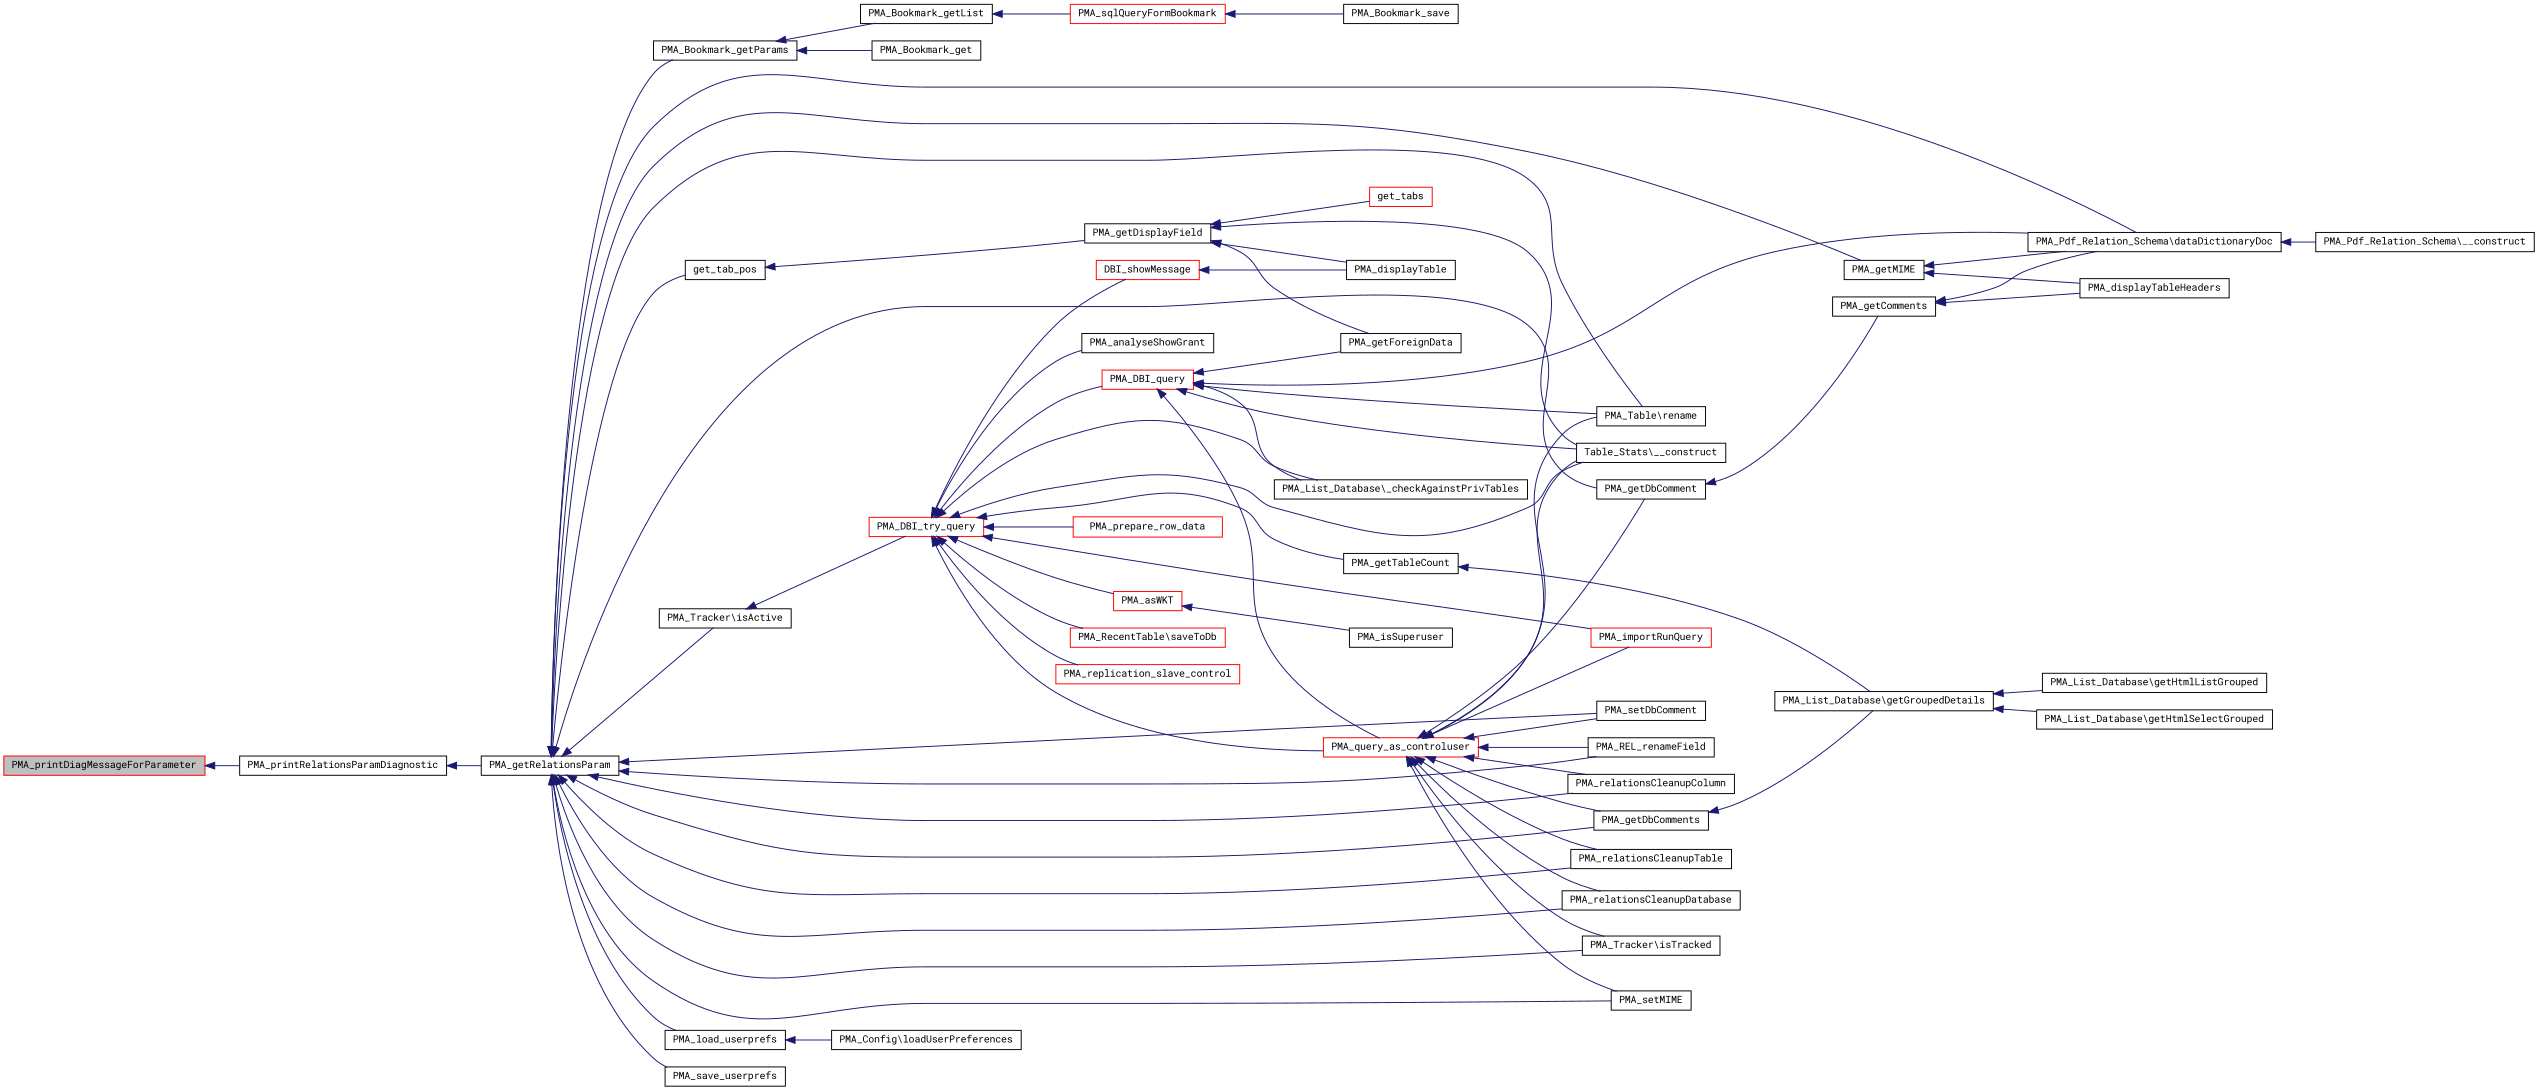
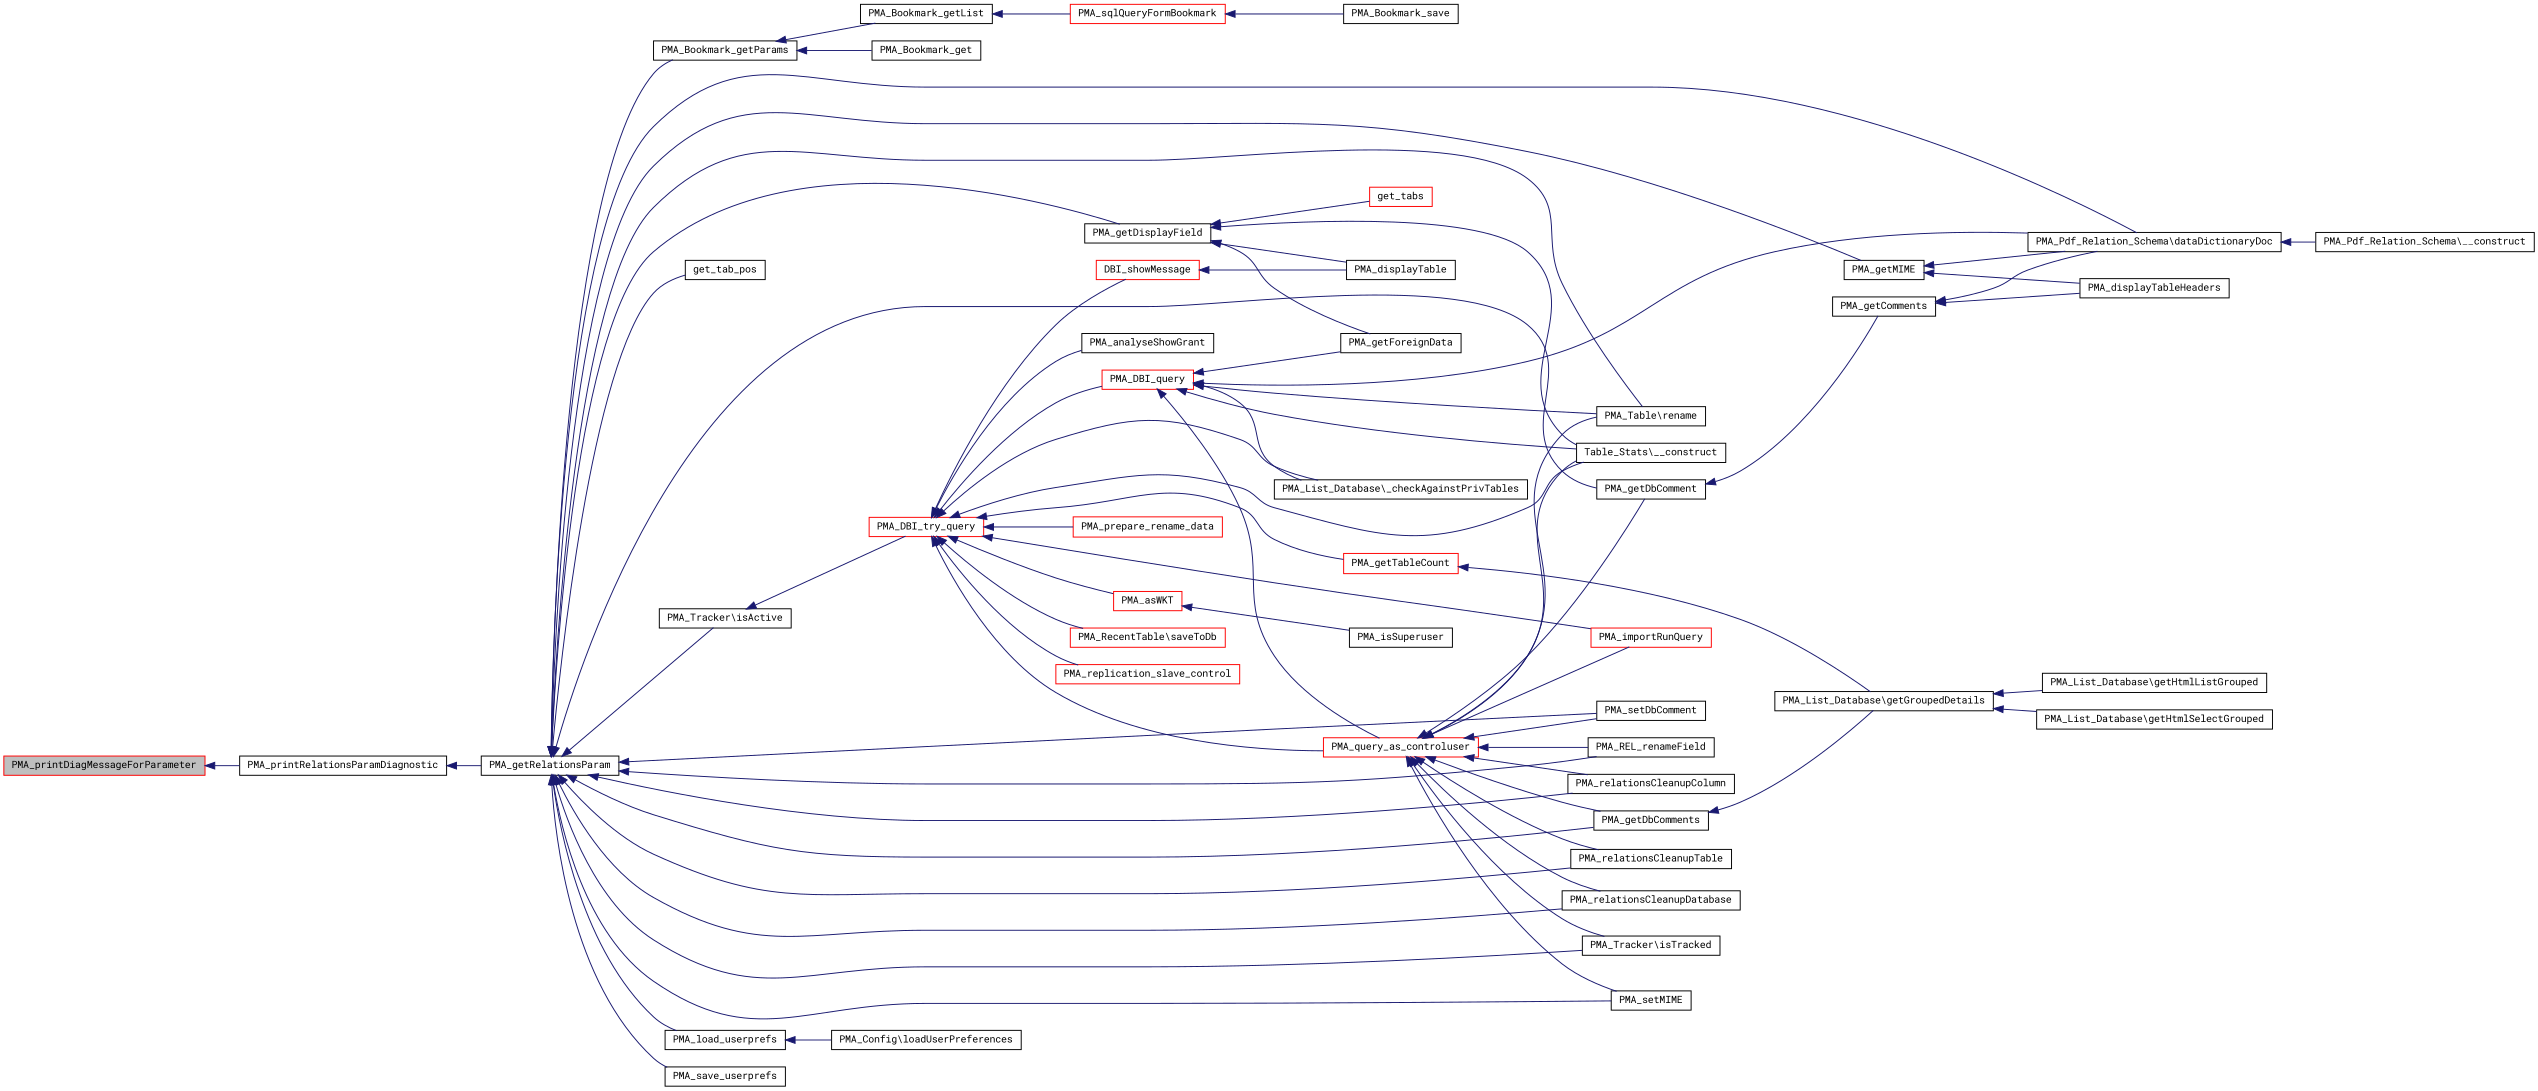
(930, 255) -> (646, 262)
(1148, 527) -> (1148, 527)
(1401, 564) -> (1401, 564)
